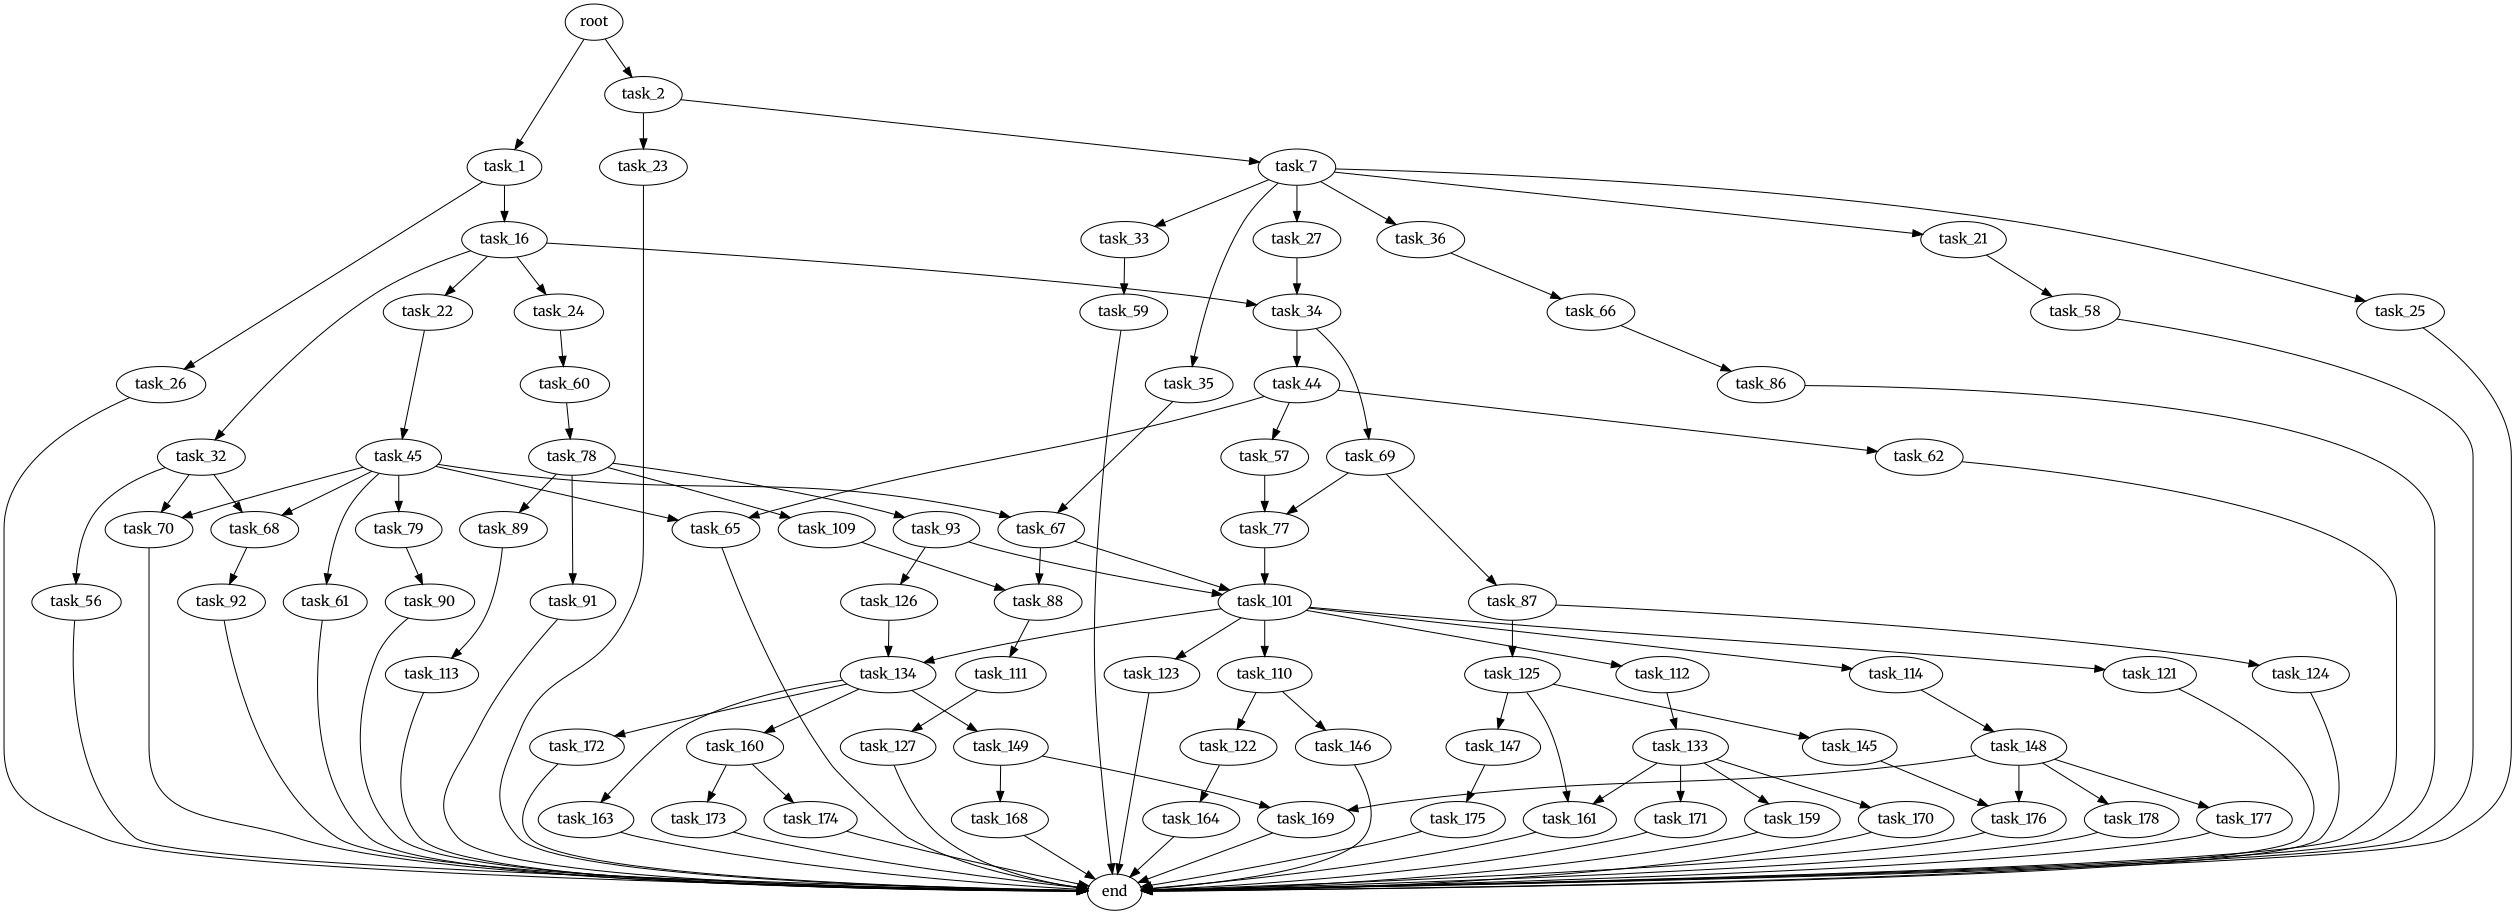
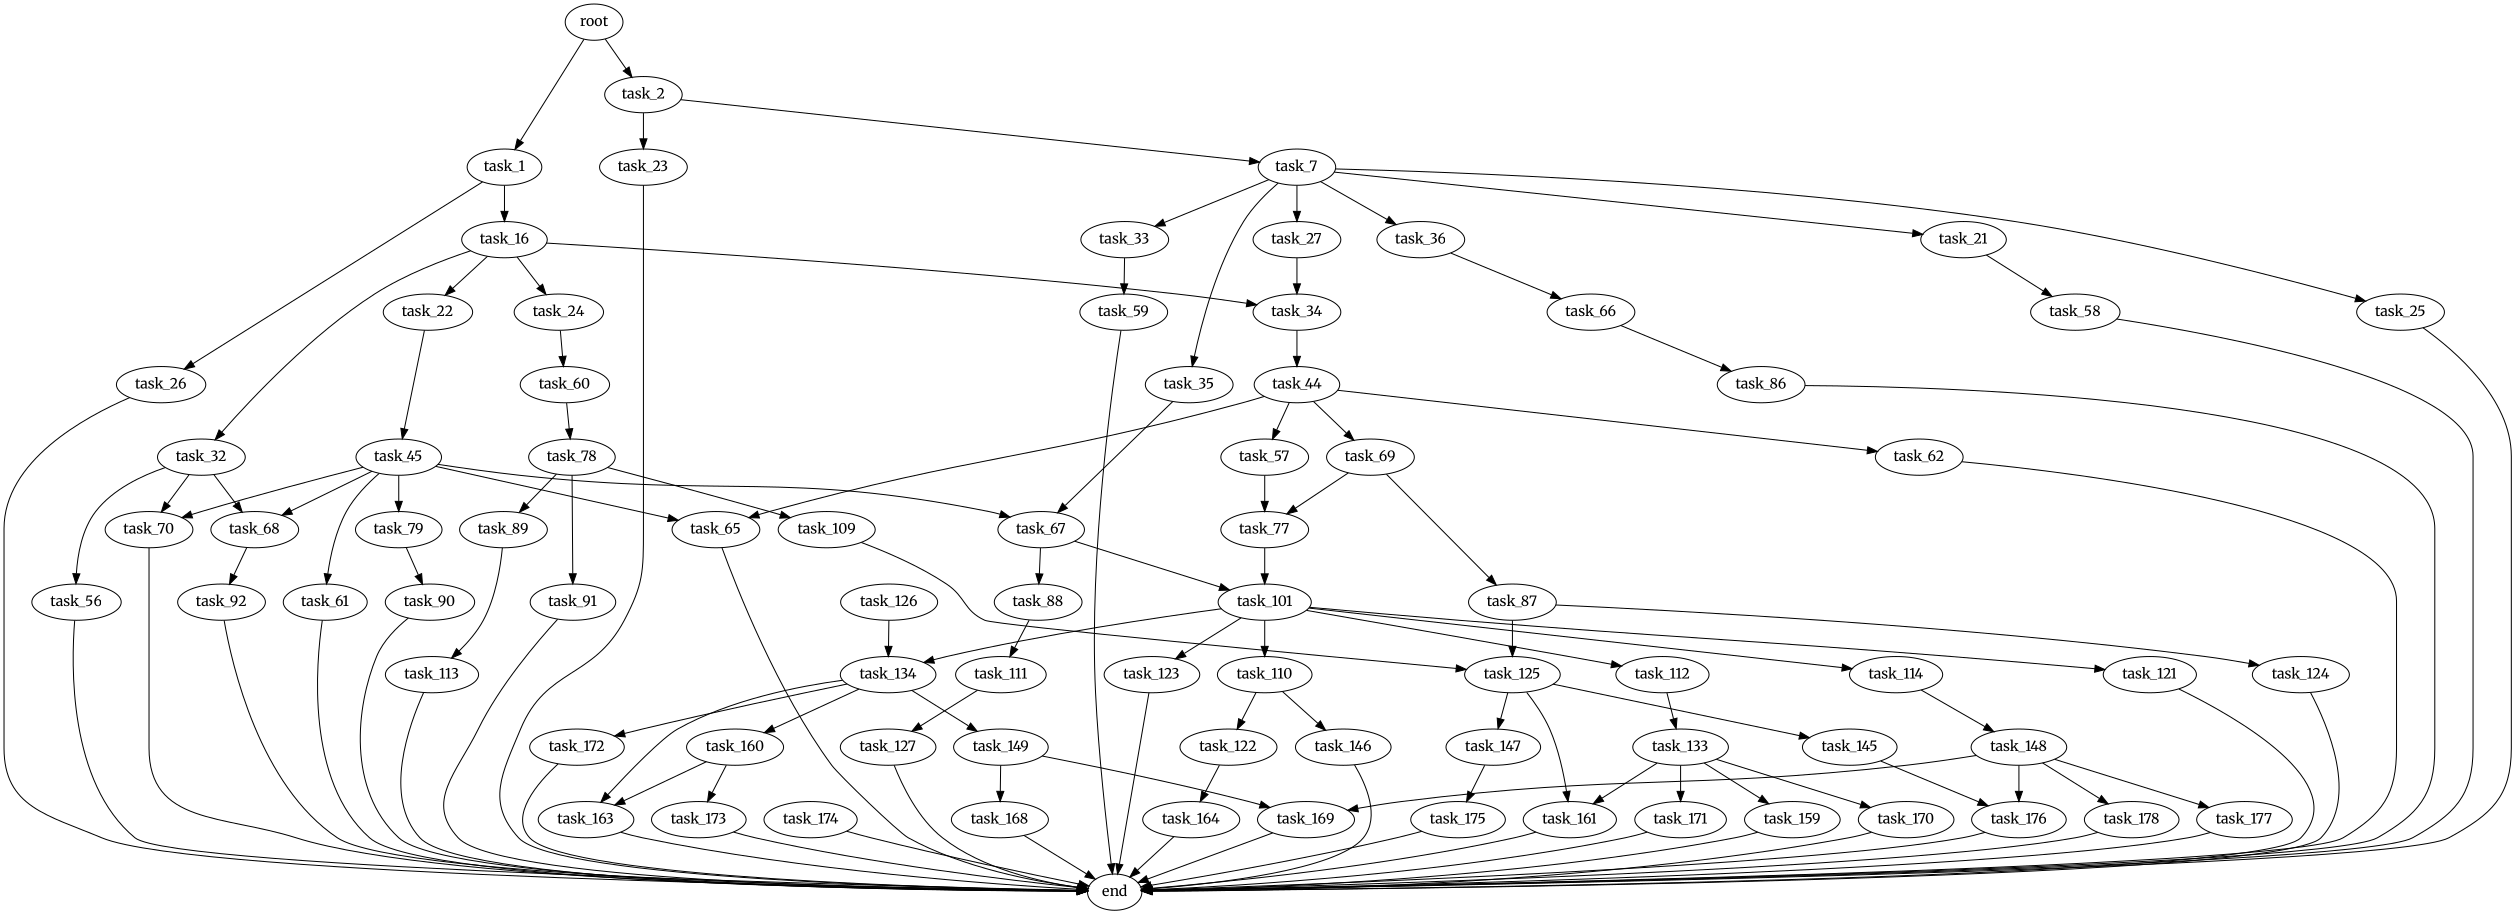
(1352, 373) -> (1330, 417)
(936, 530) -> none
(928, 565) -> (1147, 639)
(769, 780) -> (665, 781)
